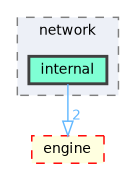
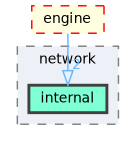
(68, 104) -> (68, 56)
